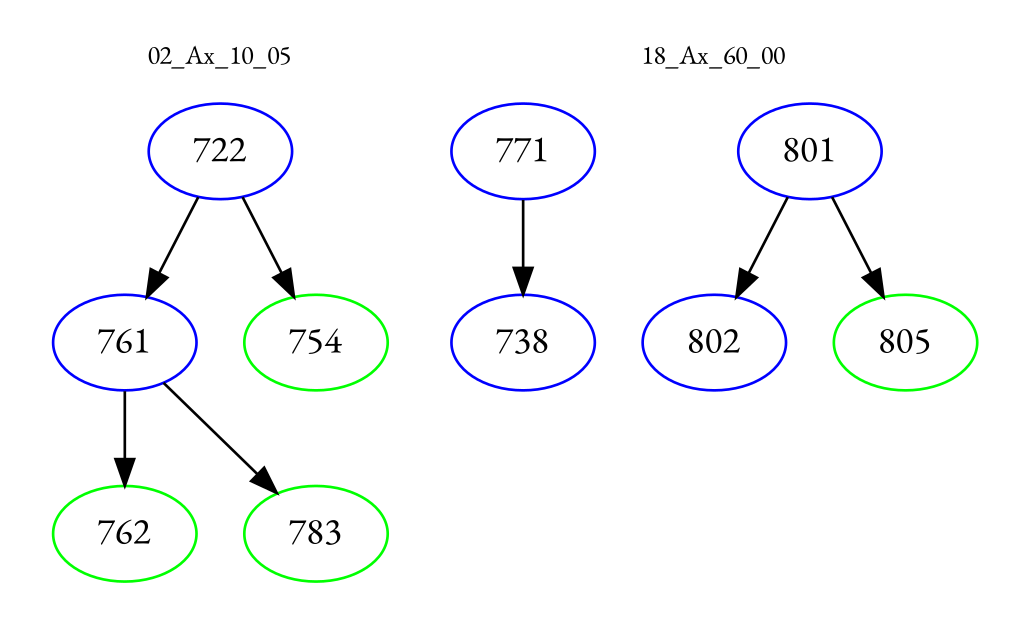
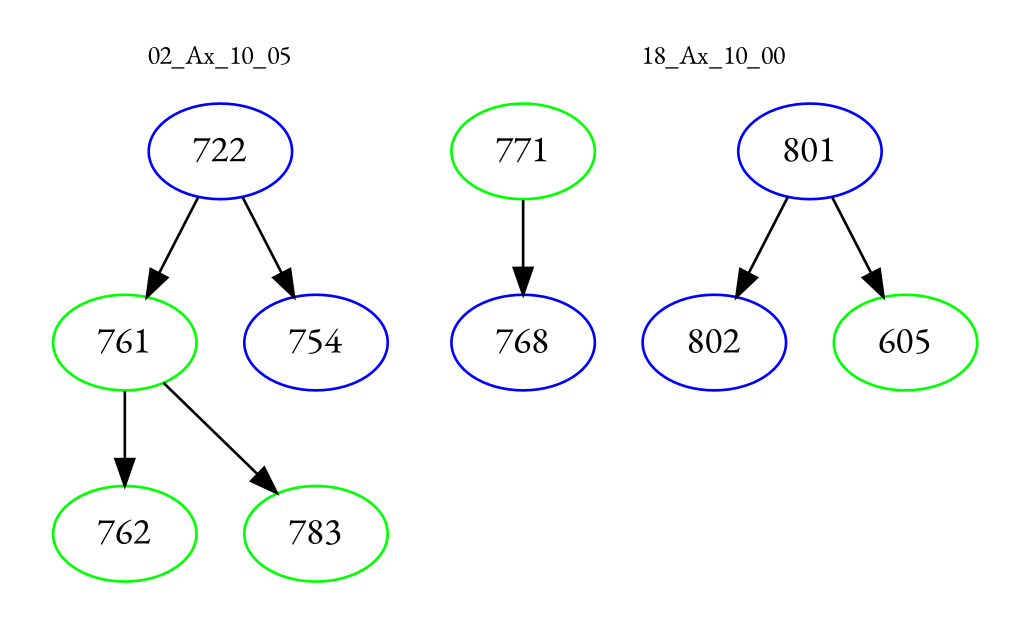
(714, 57) -> (714, 57)
(523, 151) -> (523, 151)
(125, 343) -> (125, 343)
(316, 343) -> (316, 343)
(523, 343) -> (523, 343)
(906, 343) -> (906, 343)
